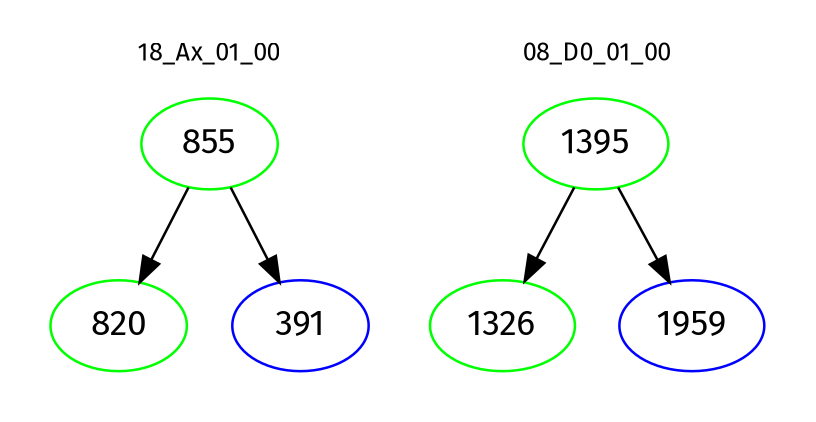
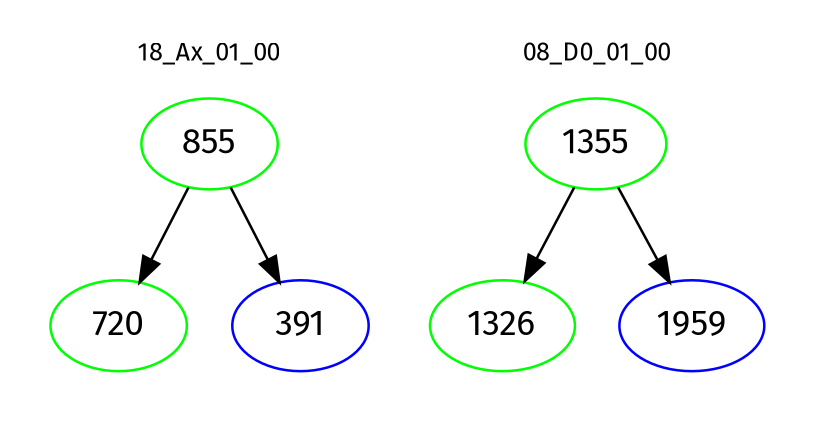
(596, 144) -> (596, 144)
(119, 326) -> (119, 326)
